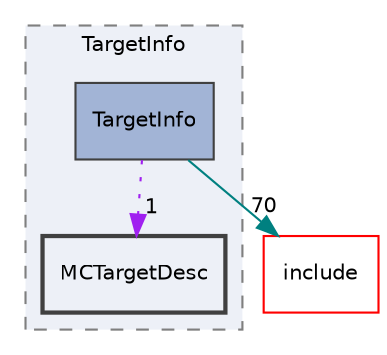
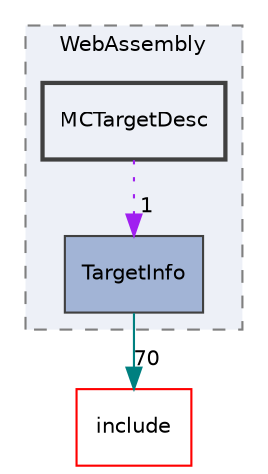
(134, 46) -> (134, 46)
(140, 187) -> (134, 187)
